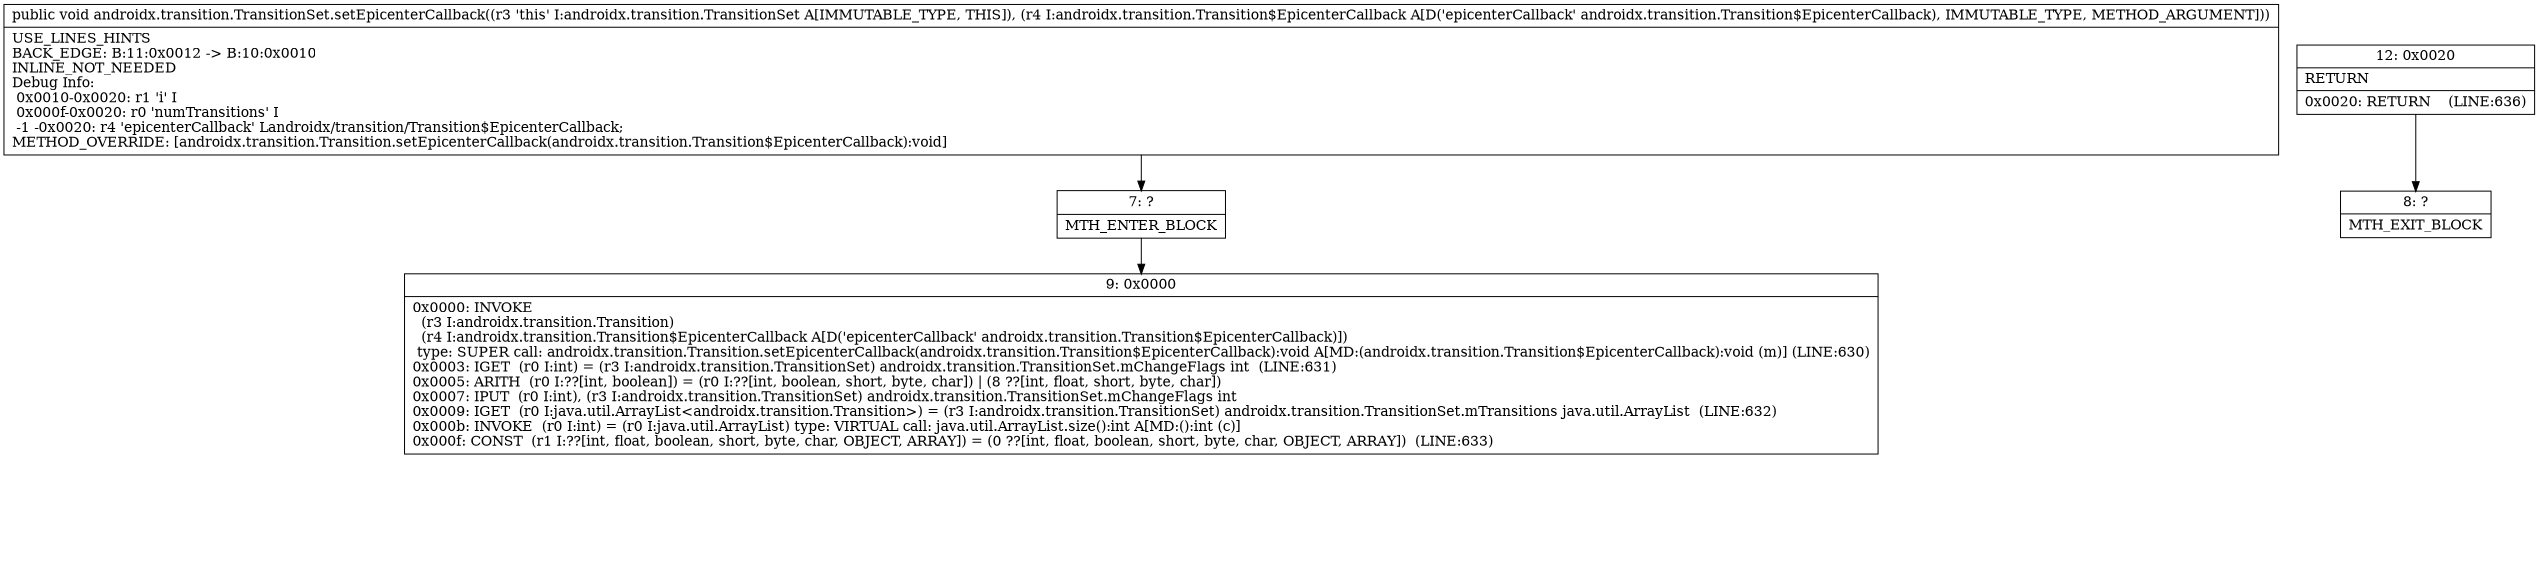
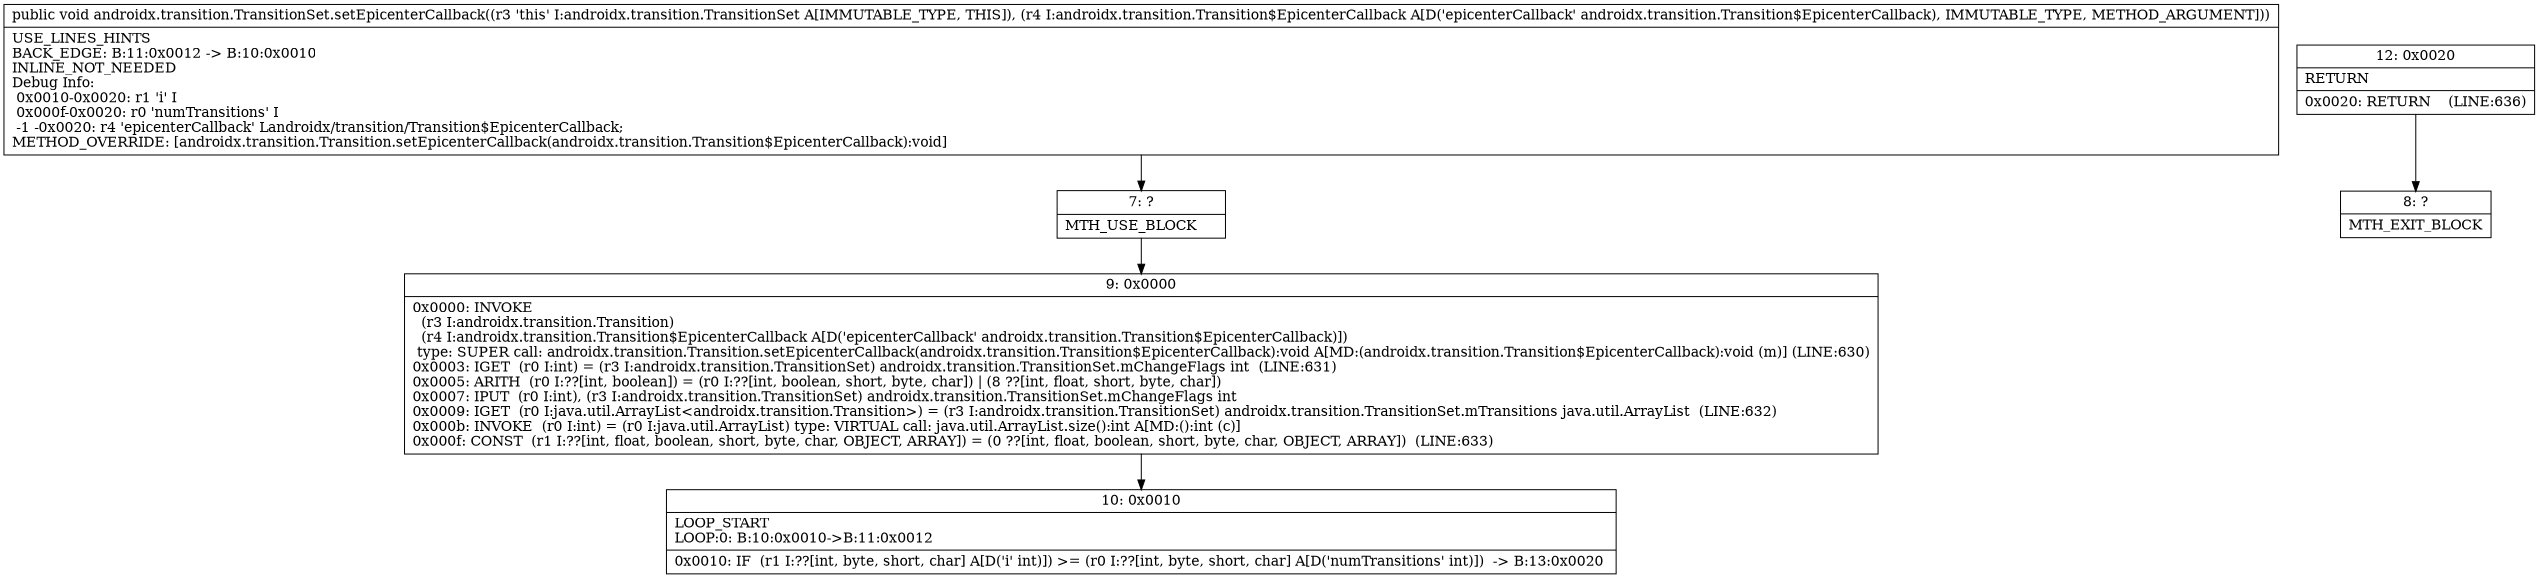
(1141, 226) -> (1131, 226)
none -> (1141, 532)
